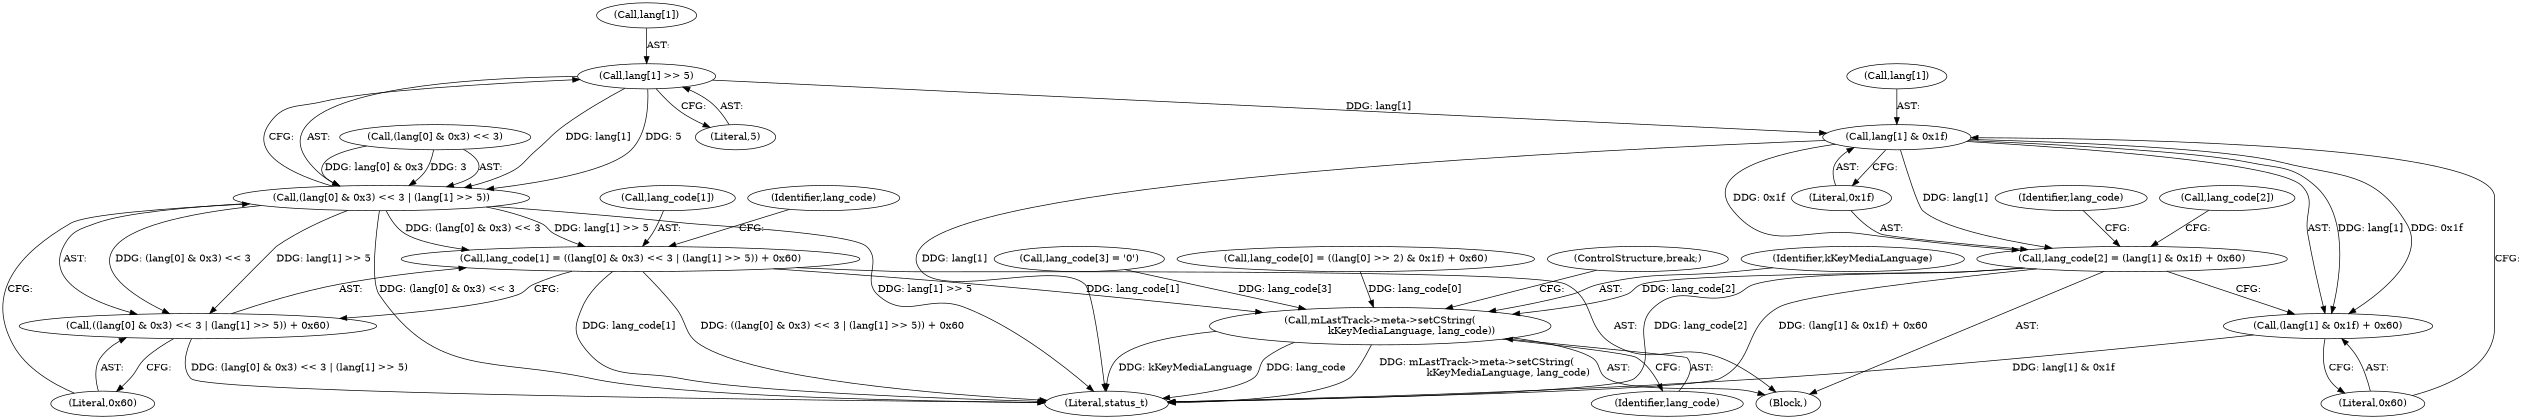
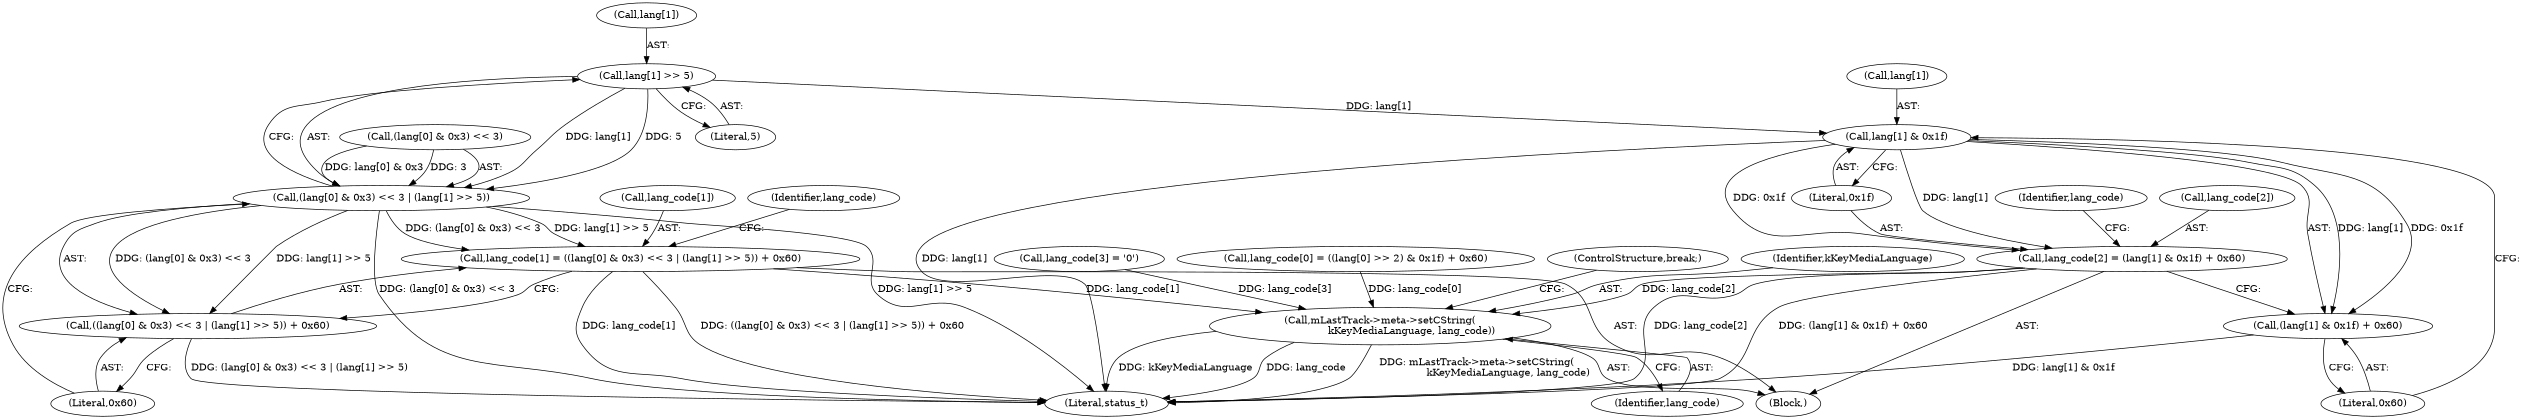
(2200, 229) -> (2199, 229)
